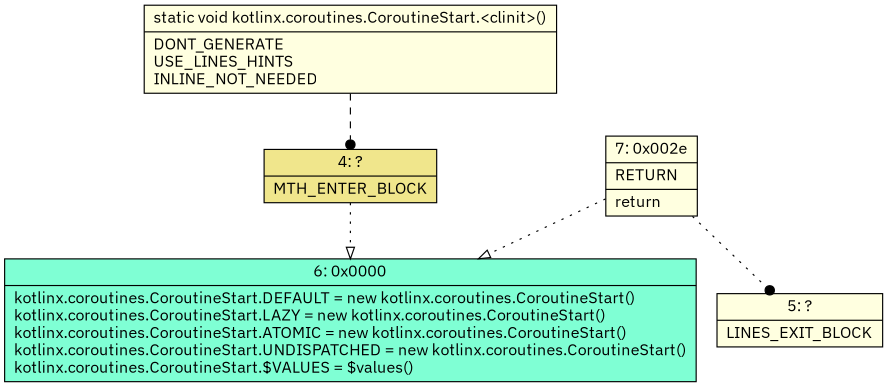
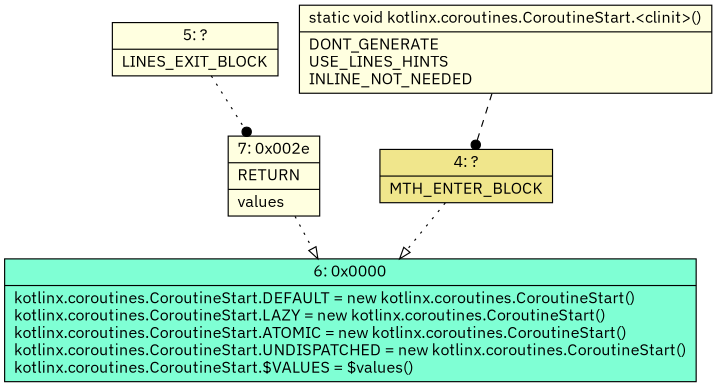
(638, 202) -> (261, 202)
(729, 252) -> (228, 102)
